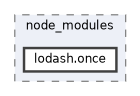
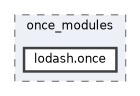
(70, 26) -> (70, 26)
